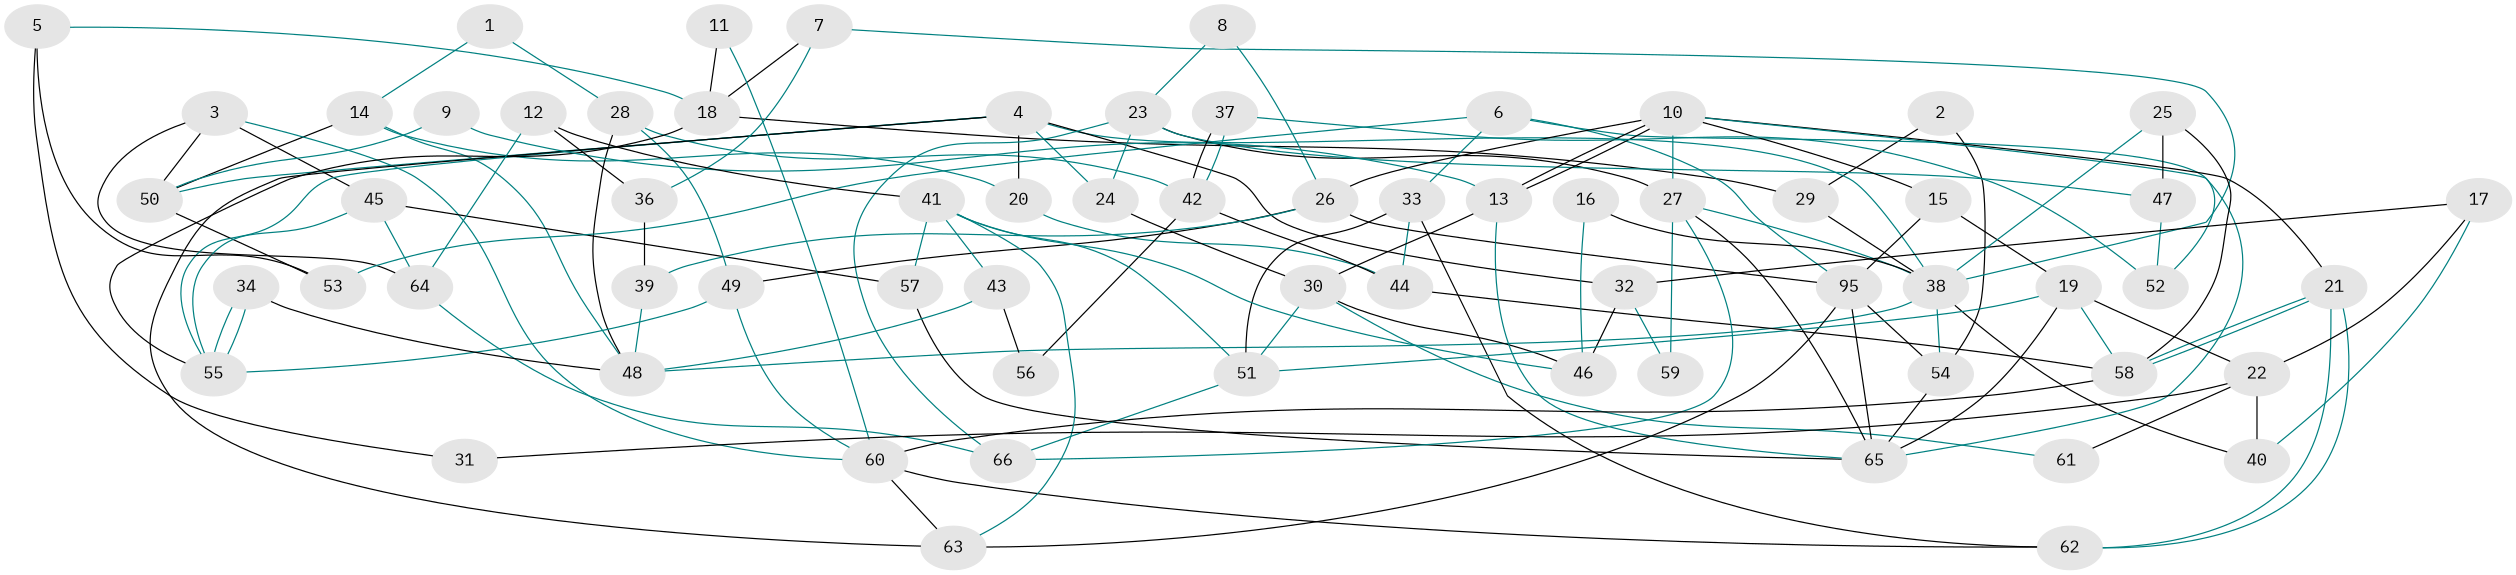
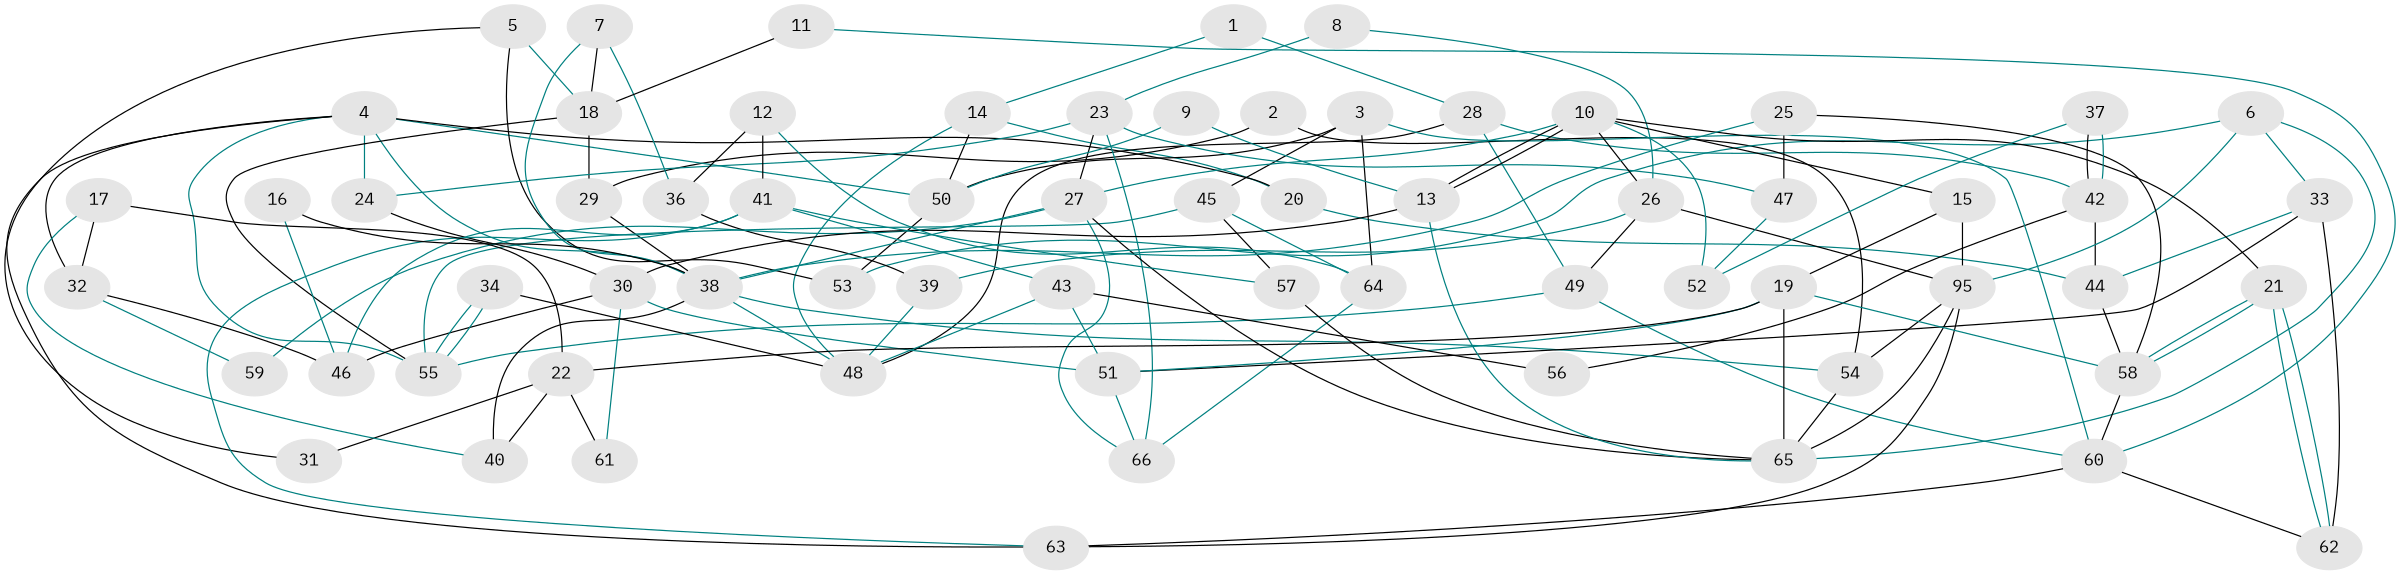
(1115, 260) -> (1085, 331)
